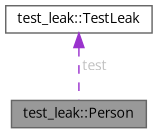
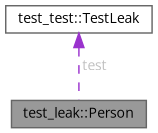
(79, 19) -> (79, 19)
